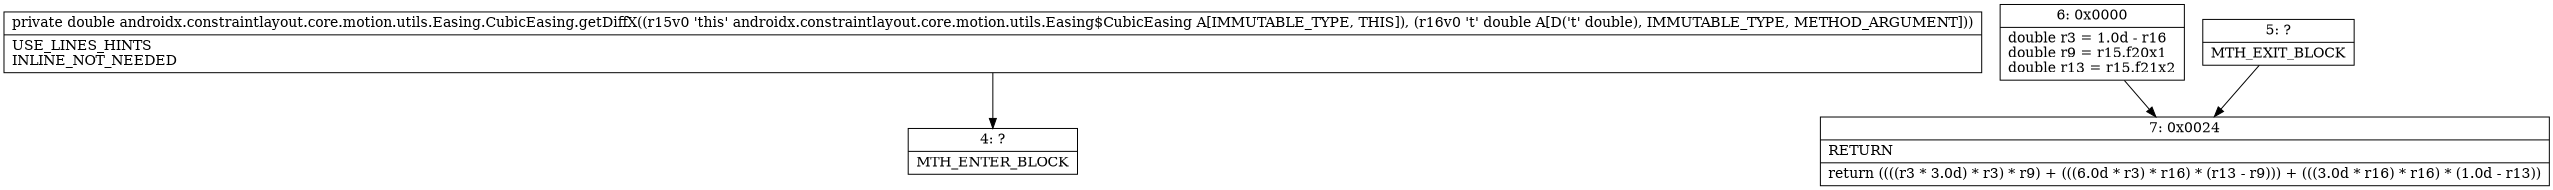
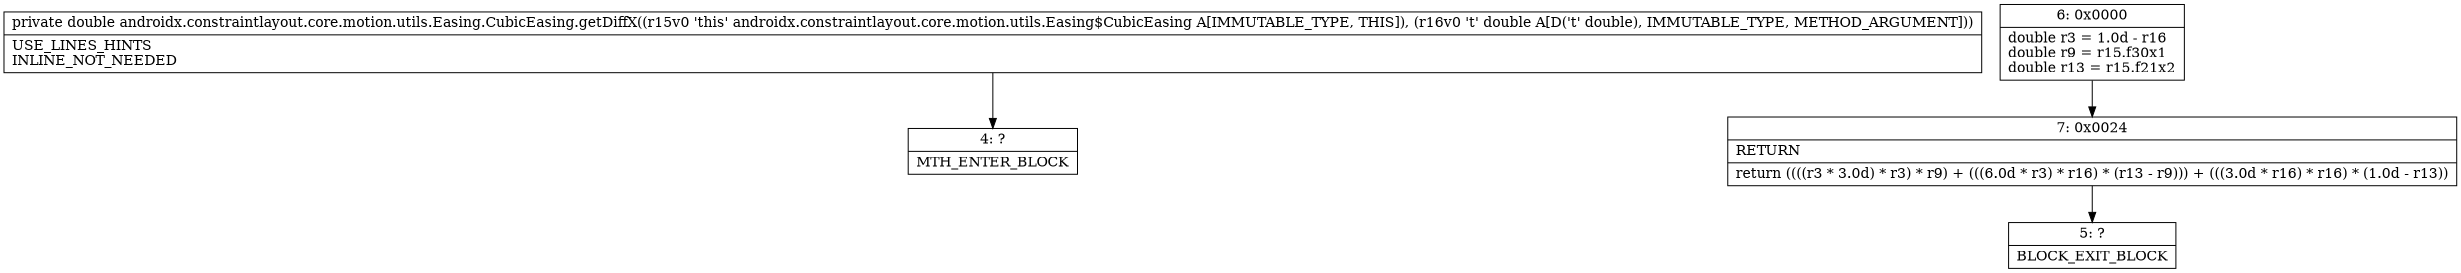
(2088, 53) -> (2088, 53)
(2278, 53) -> (2092, 256)
(2240, 87) -> (2092, 199)
